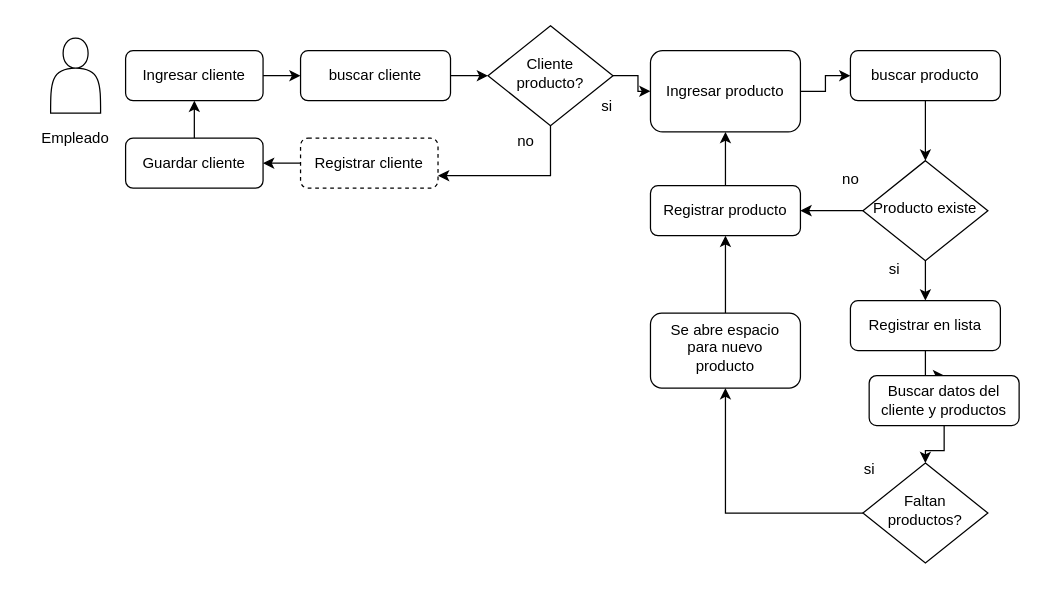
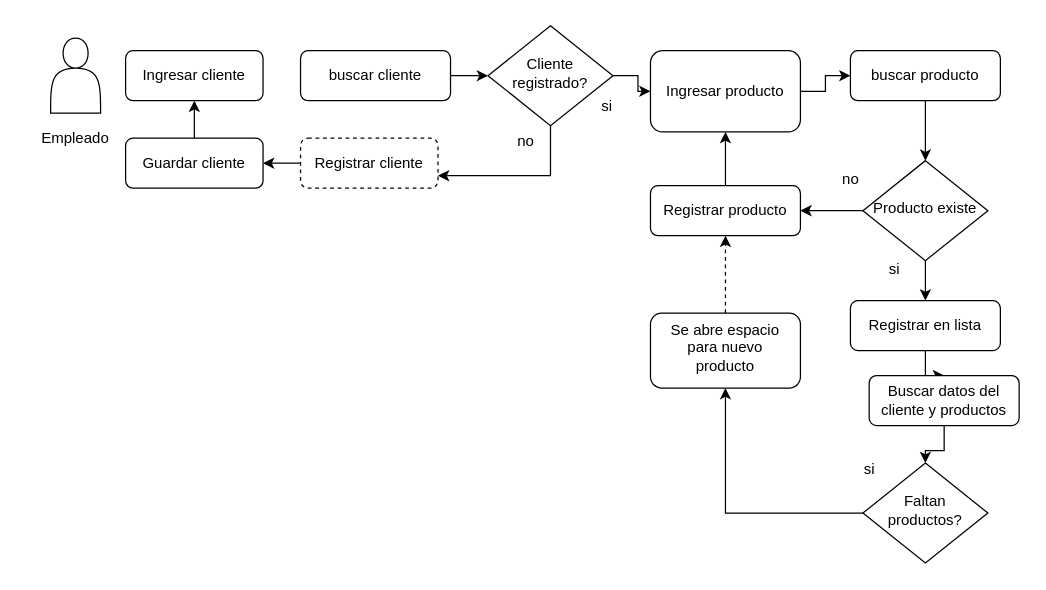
(551, 73) -> (551, 73)
(286, 76) -> none
(726, 277) -> (726, 277)
